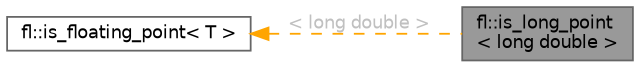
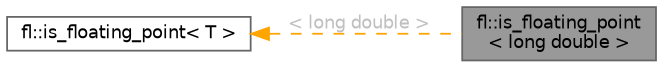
(548, 34) -> (559, 34)
